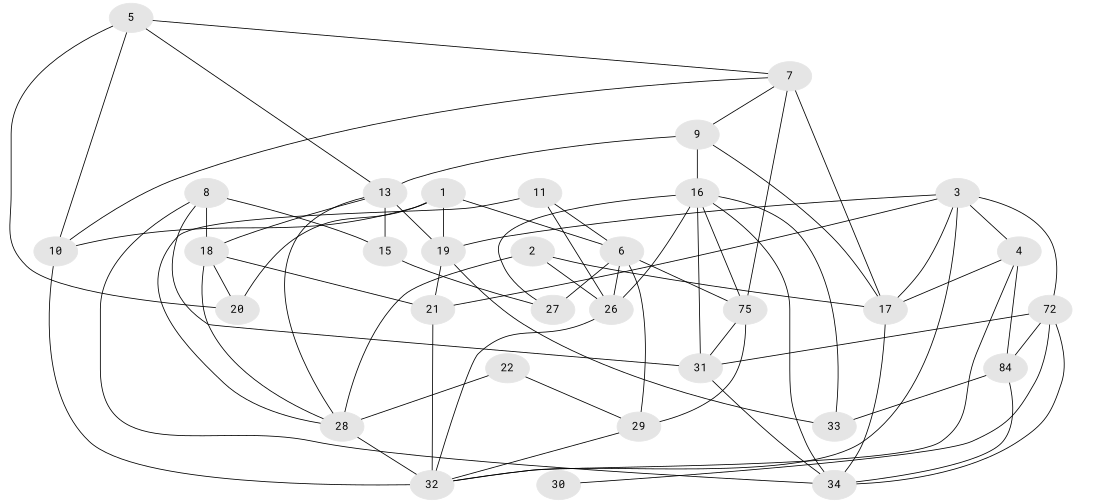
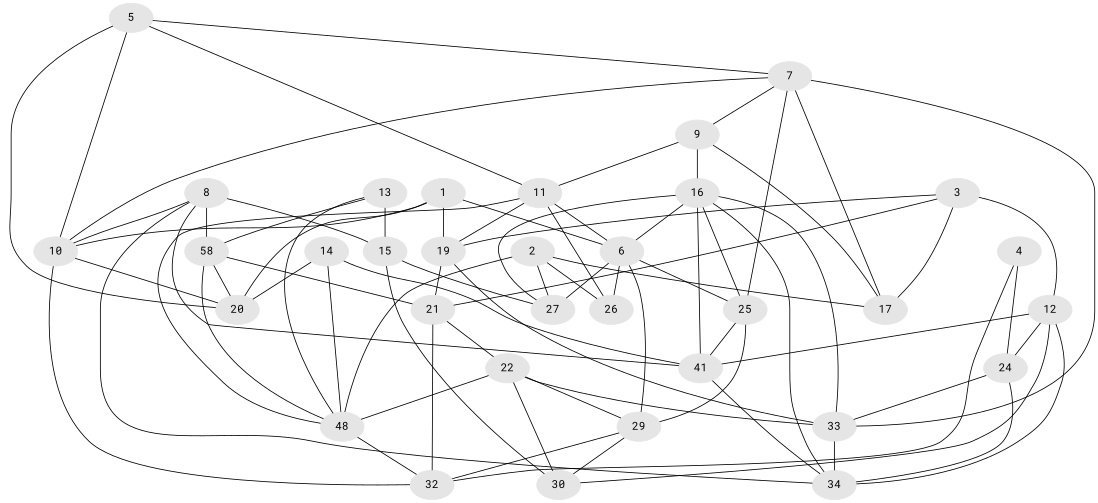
(258, 105) -> (336, 105)
(537, 152) -> (619, 164)
none -> (131, 222)
(414, 222) -> (492, 222)
(989, 222) -> none
none -> (1095, 239)
(207, 251) -> (207, 251)
none -> (327, 251)
(660, 254) -> (660, 222)
none -> (543, 280)
(955, 280) -> none
none -> (147, 281)
(745, 310) -> (745, 310)
(1050, 310) -> (1050, 310)
none -> (470, 339)
(478, 354) -> none
(701, 368) -> (701, 368)
(1006, 368) -> (1006, 368)
none -> (446, 383)
(875, 401) -> (834, 454)
none -> (667, 409)
(342, 427) -> (342, 427)
none -> (533, 427)
(839, 453) -> none
none -> (599, 456)
